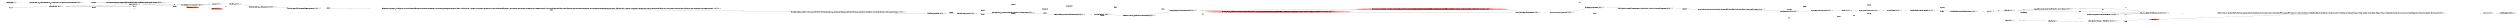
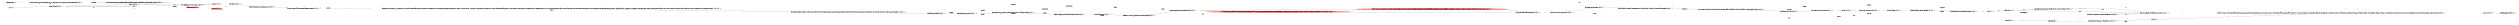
(94, 7) -> (94, 7)
(2154, 20) -> (2154, 20)
